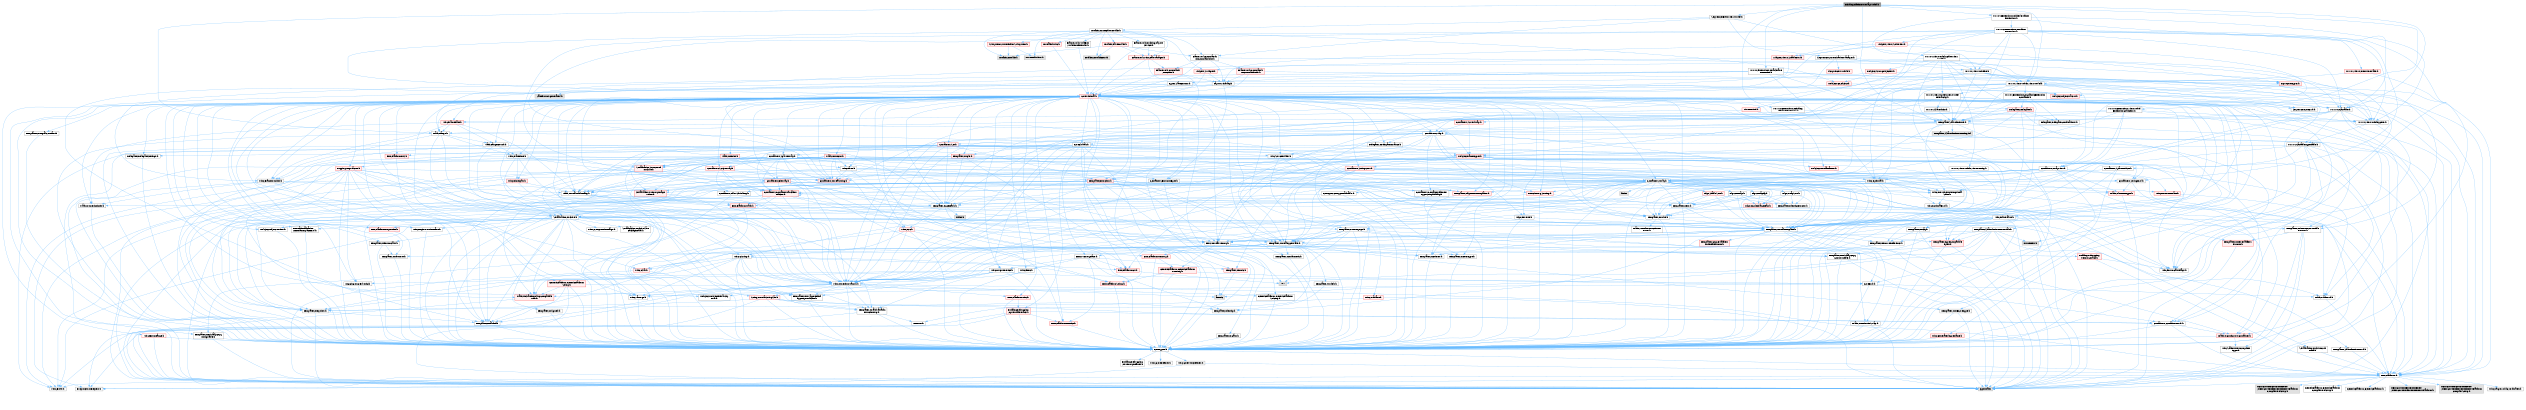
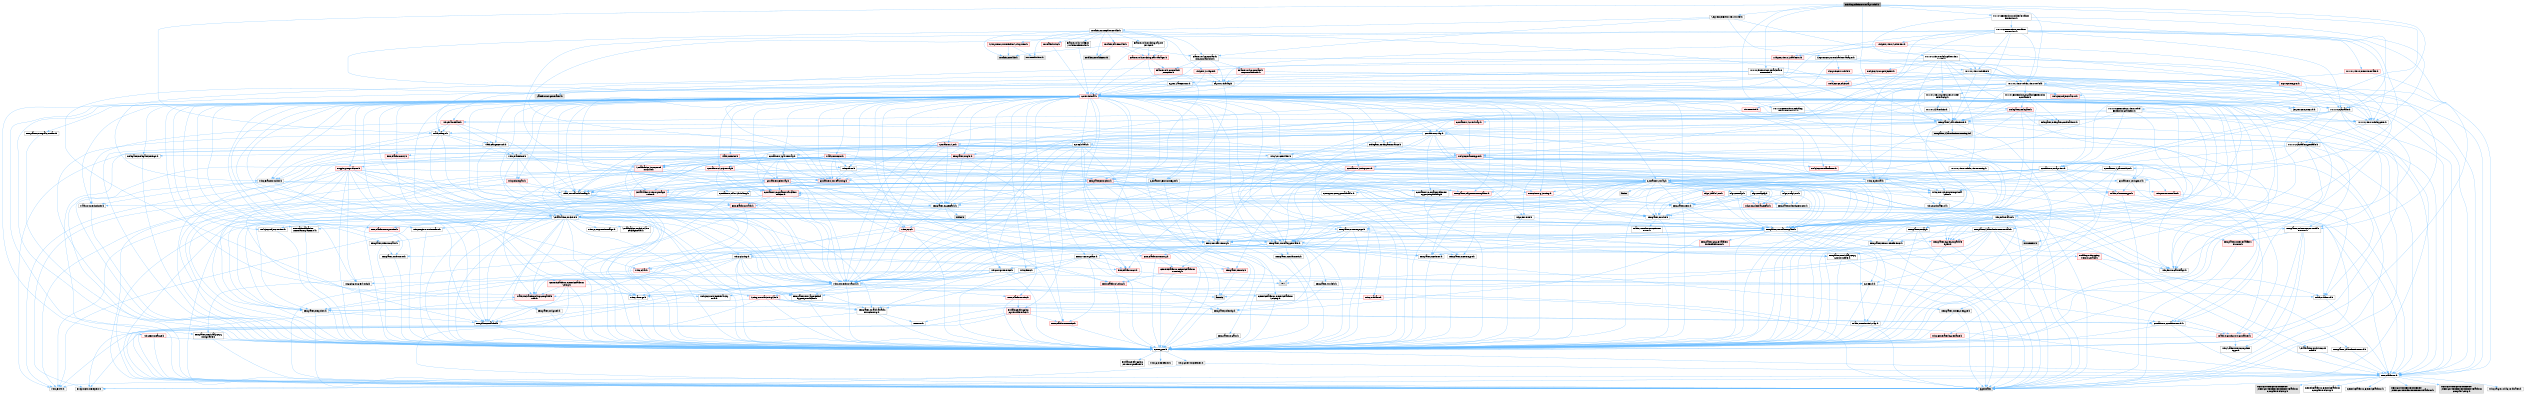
(1149, 58) -> (1149, 58)
(1985, 202) -> (2124, 210)
(2251, 216) -> (2242, 111)
(858, 296) -> (981, 287)
